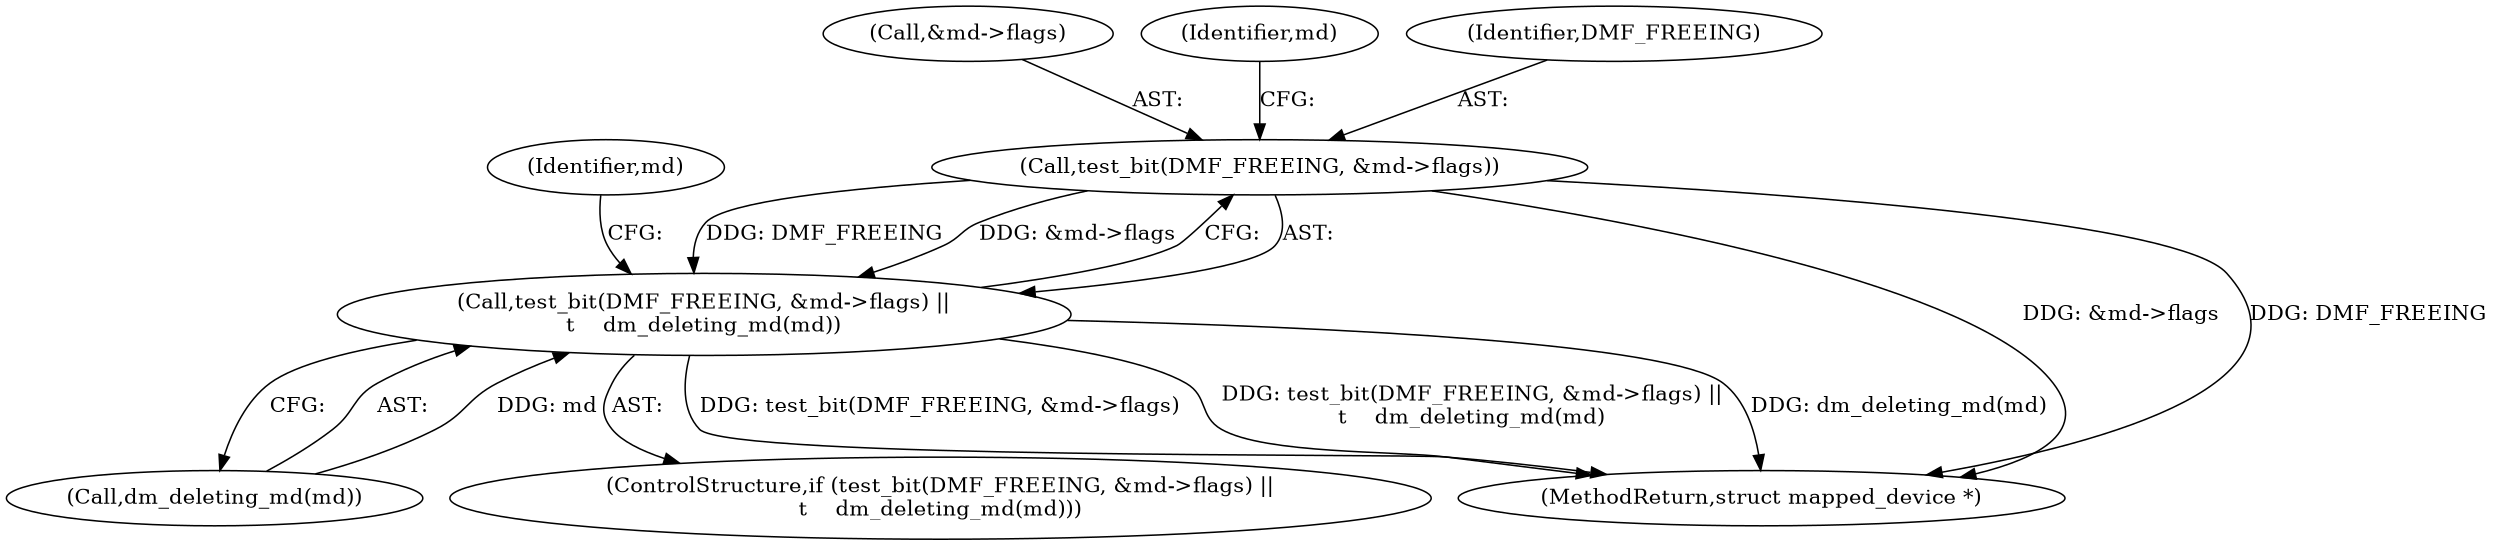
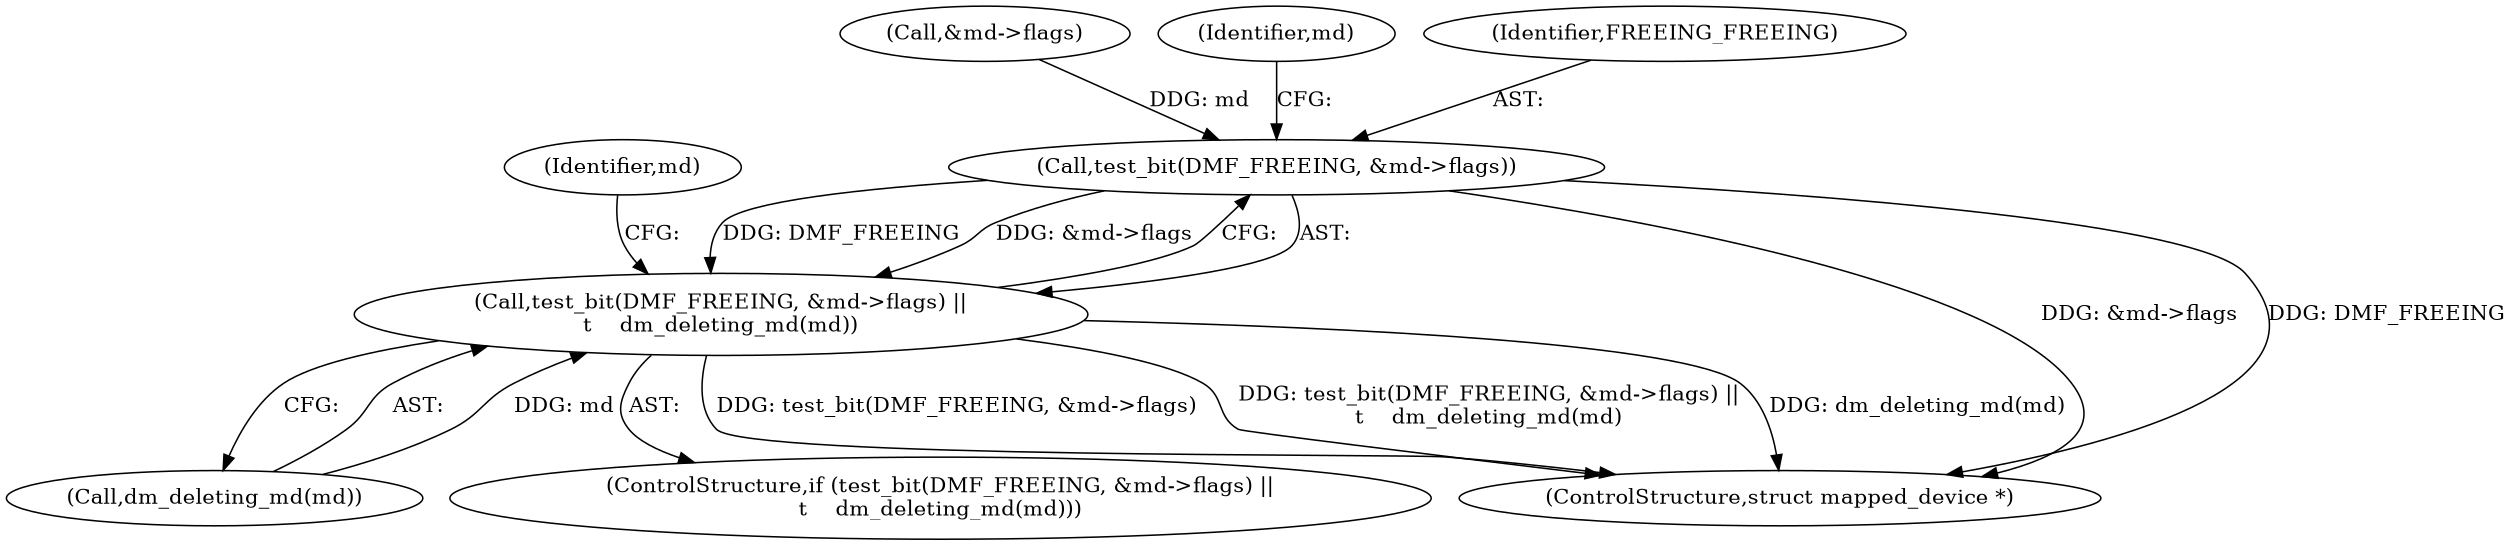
(1614, 34) -> (1665, 34)
(1162, 101) -> (1200, 101)
(1762, 498) -> (1780, 498)
